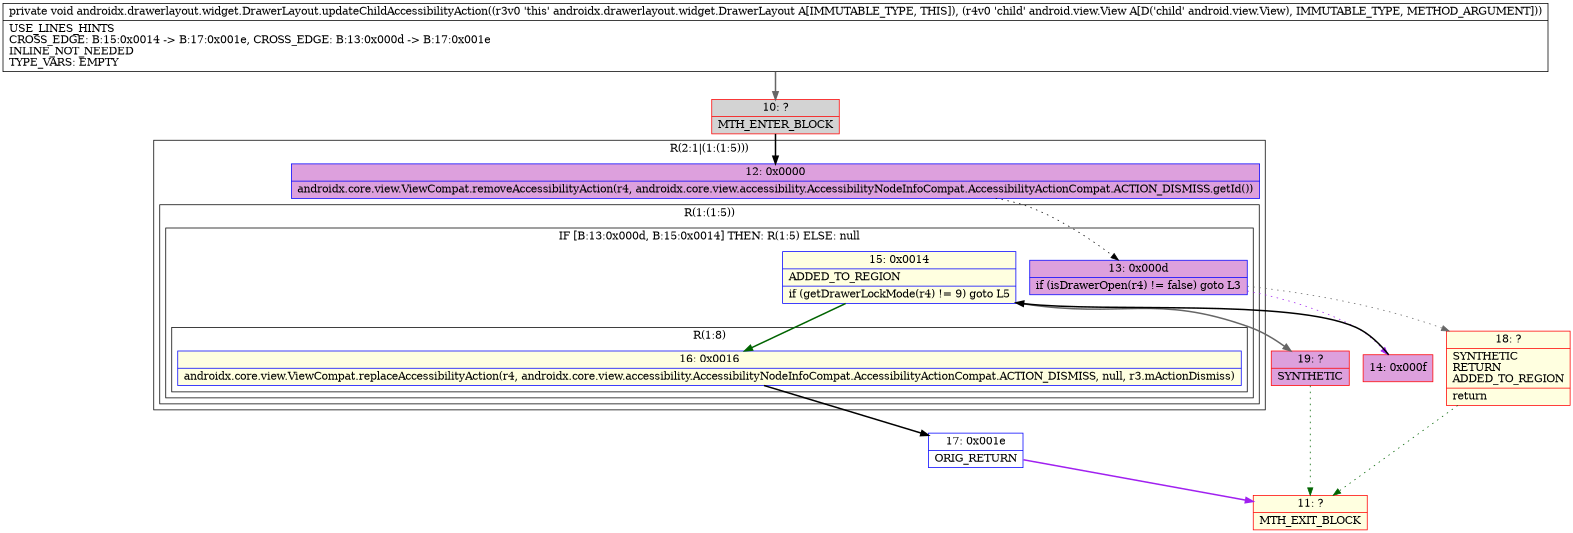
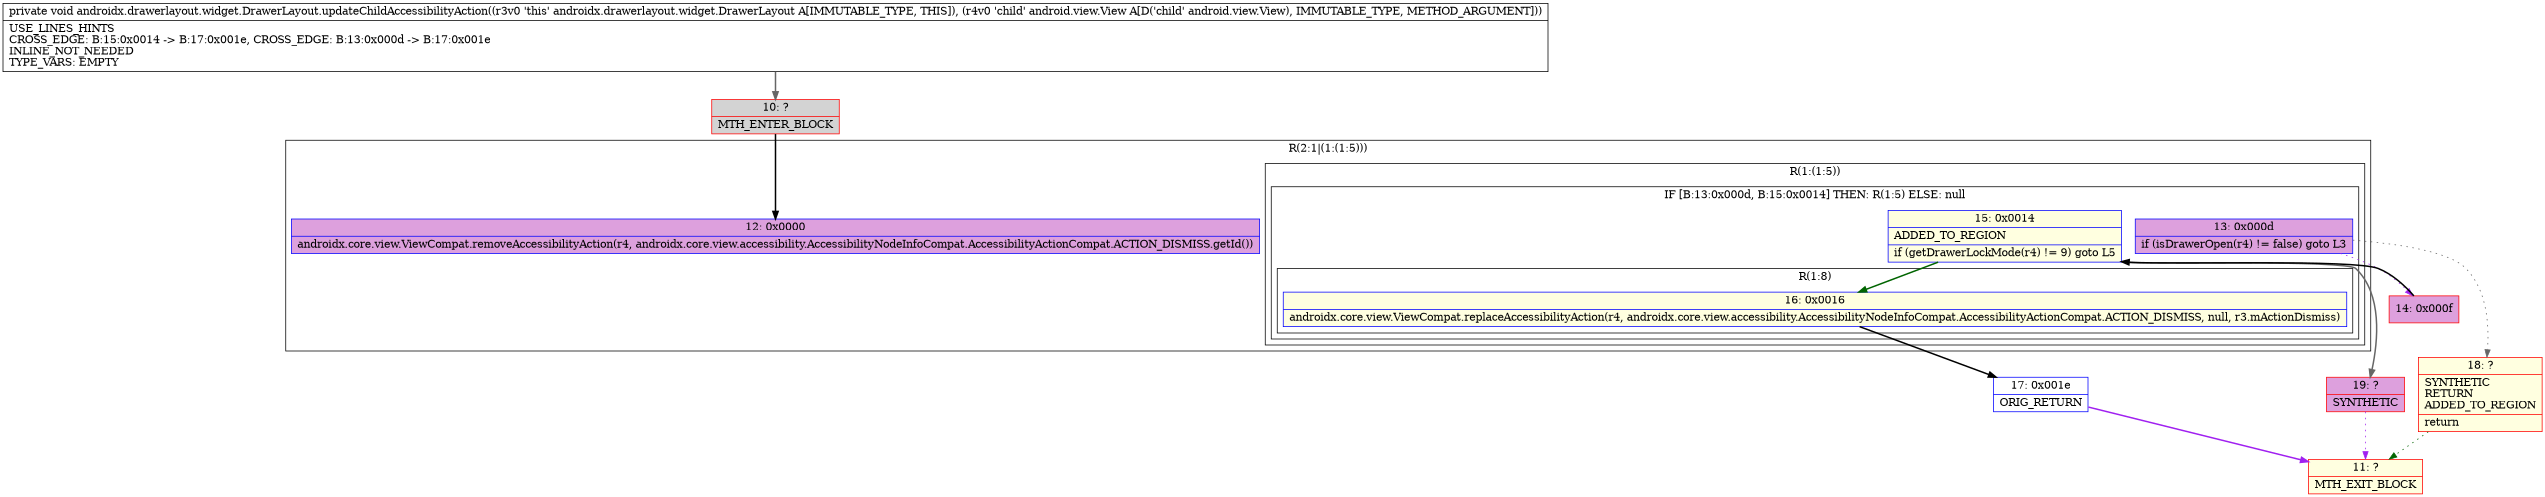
(1057, 220) -> none
(1310, 437) -> (2366, 432)
